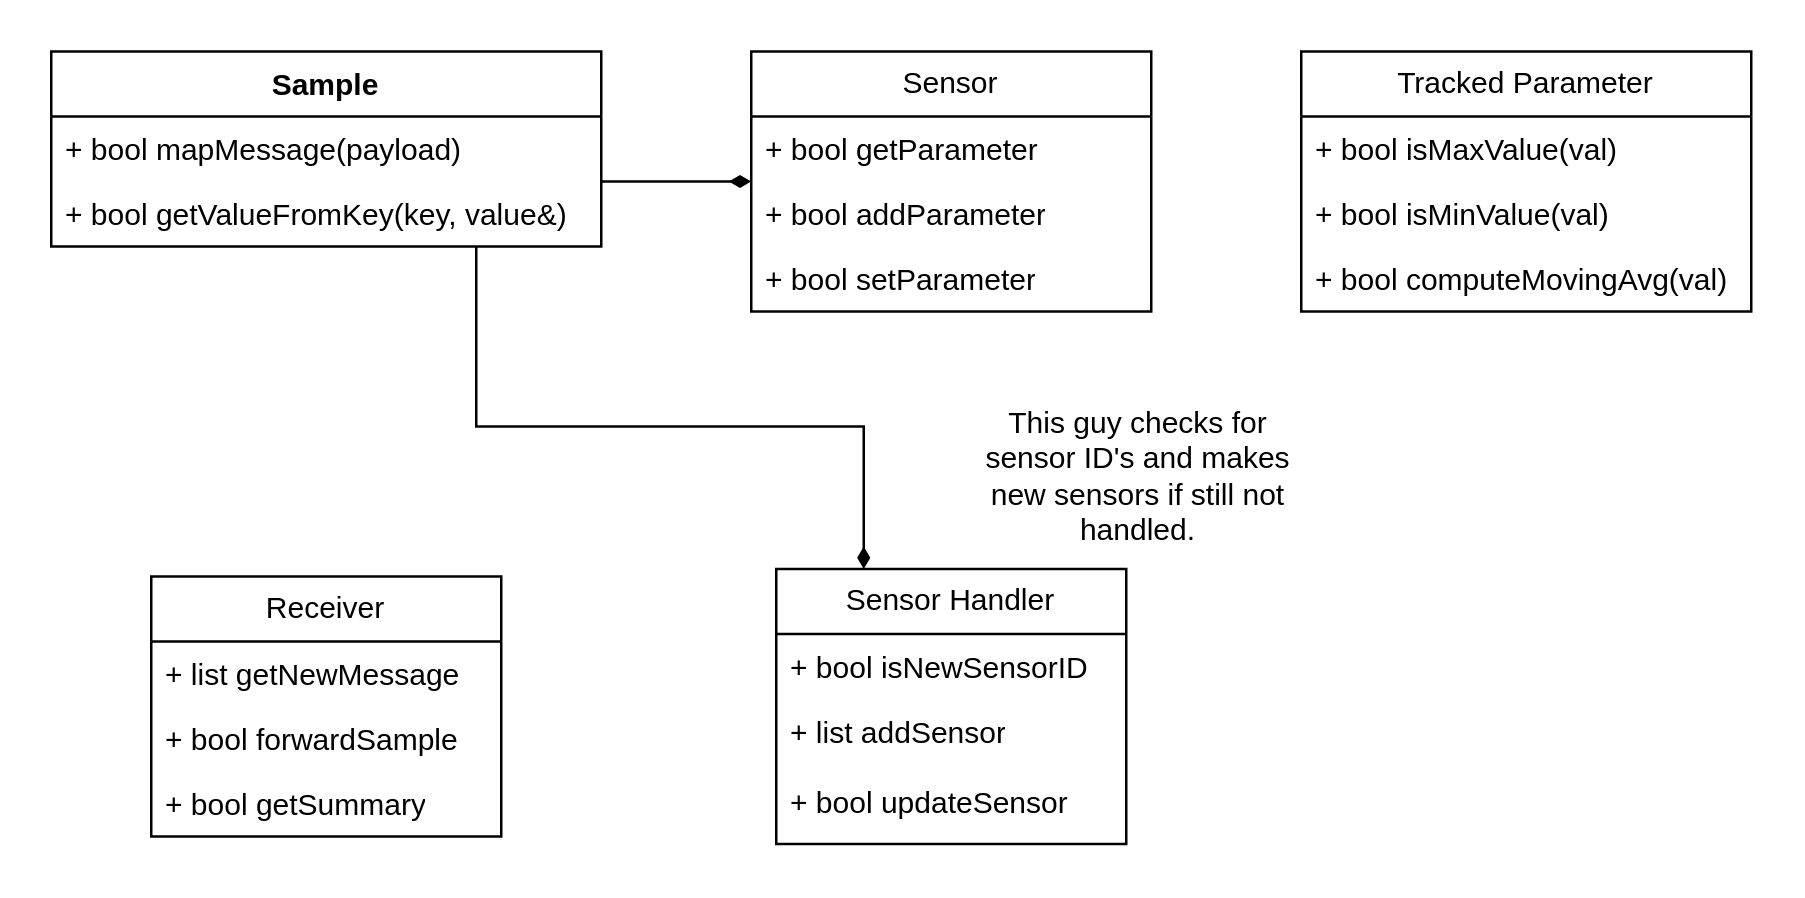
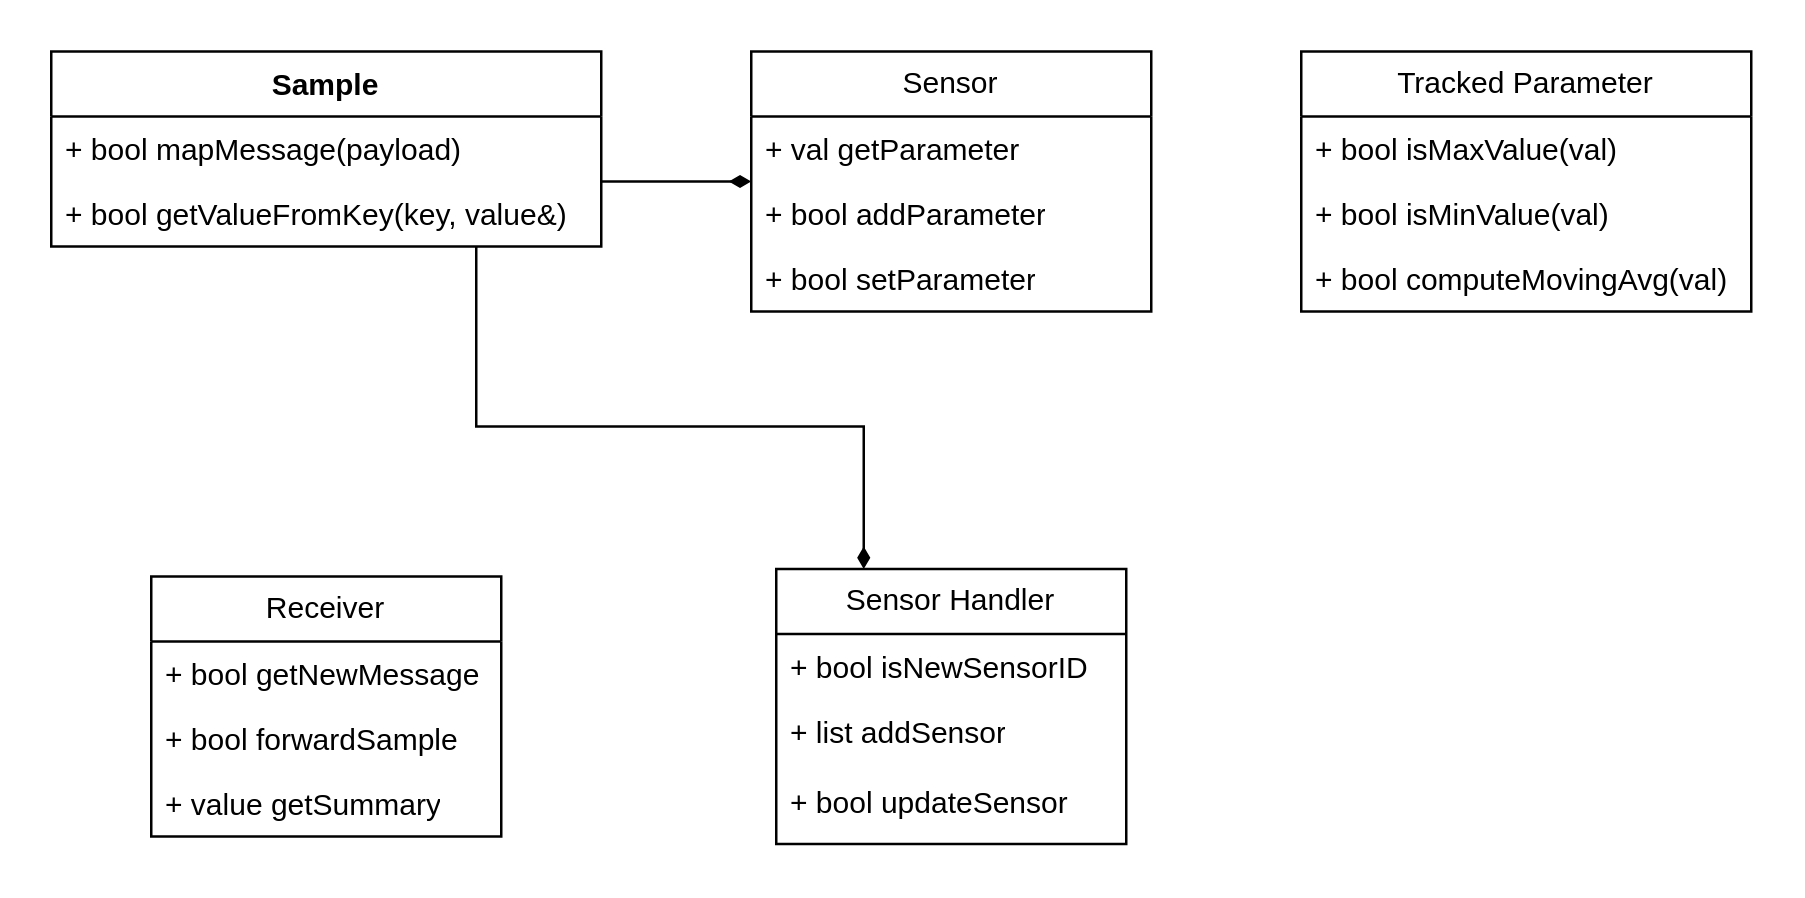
(914, 152) -> (906, 152)
(1139, 476) -> none
(319, 677) -> (323, 677)
(297, 807) -> (306, 807)
